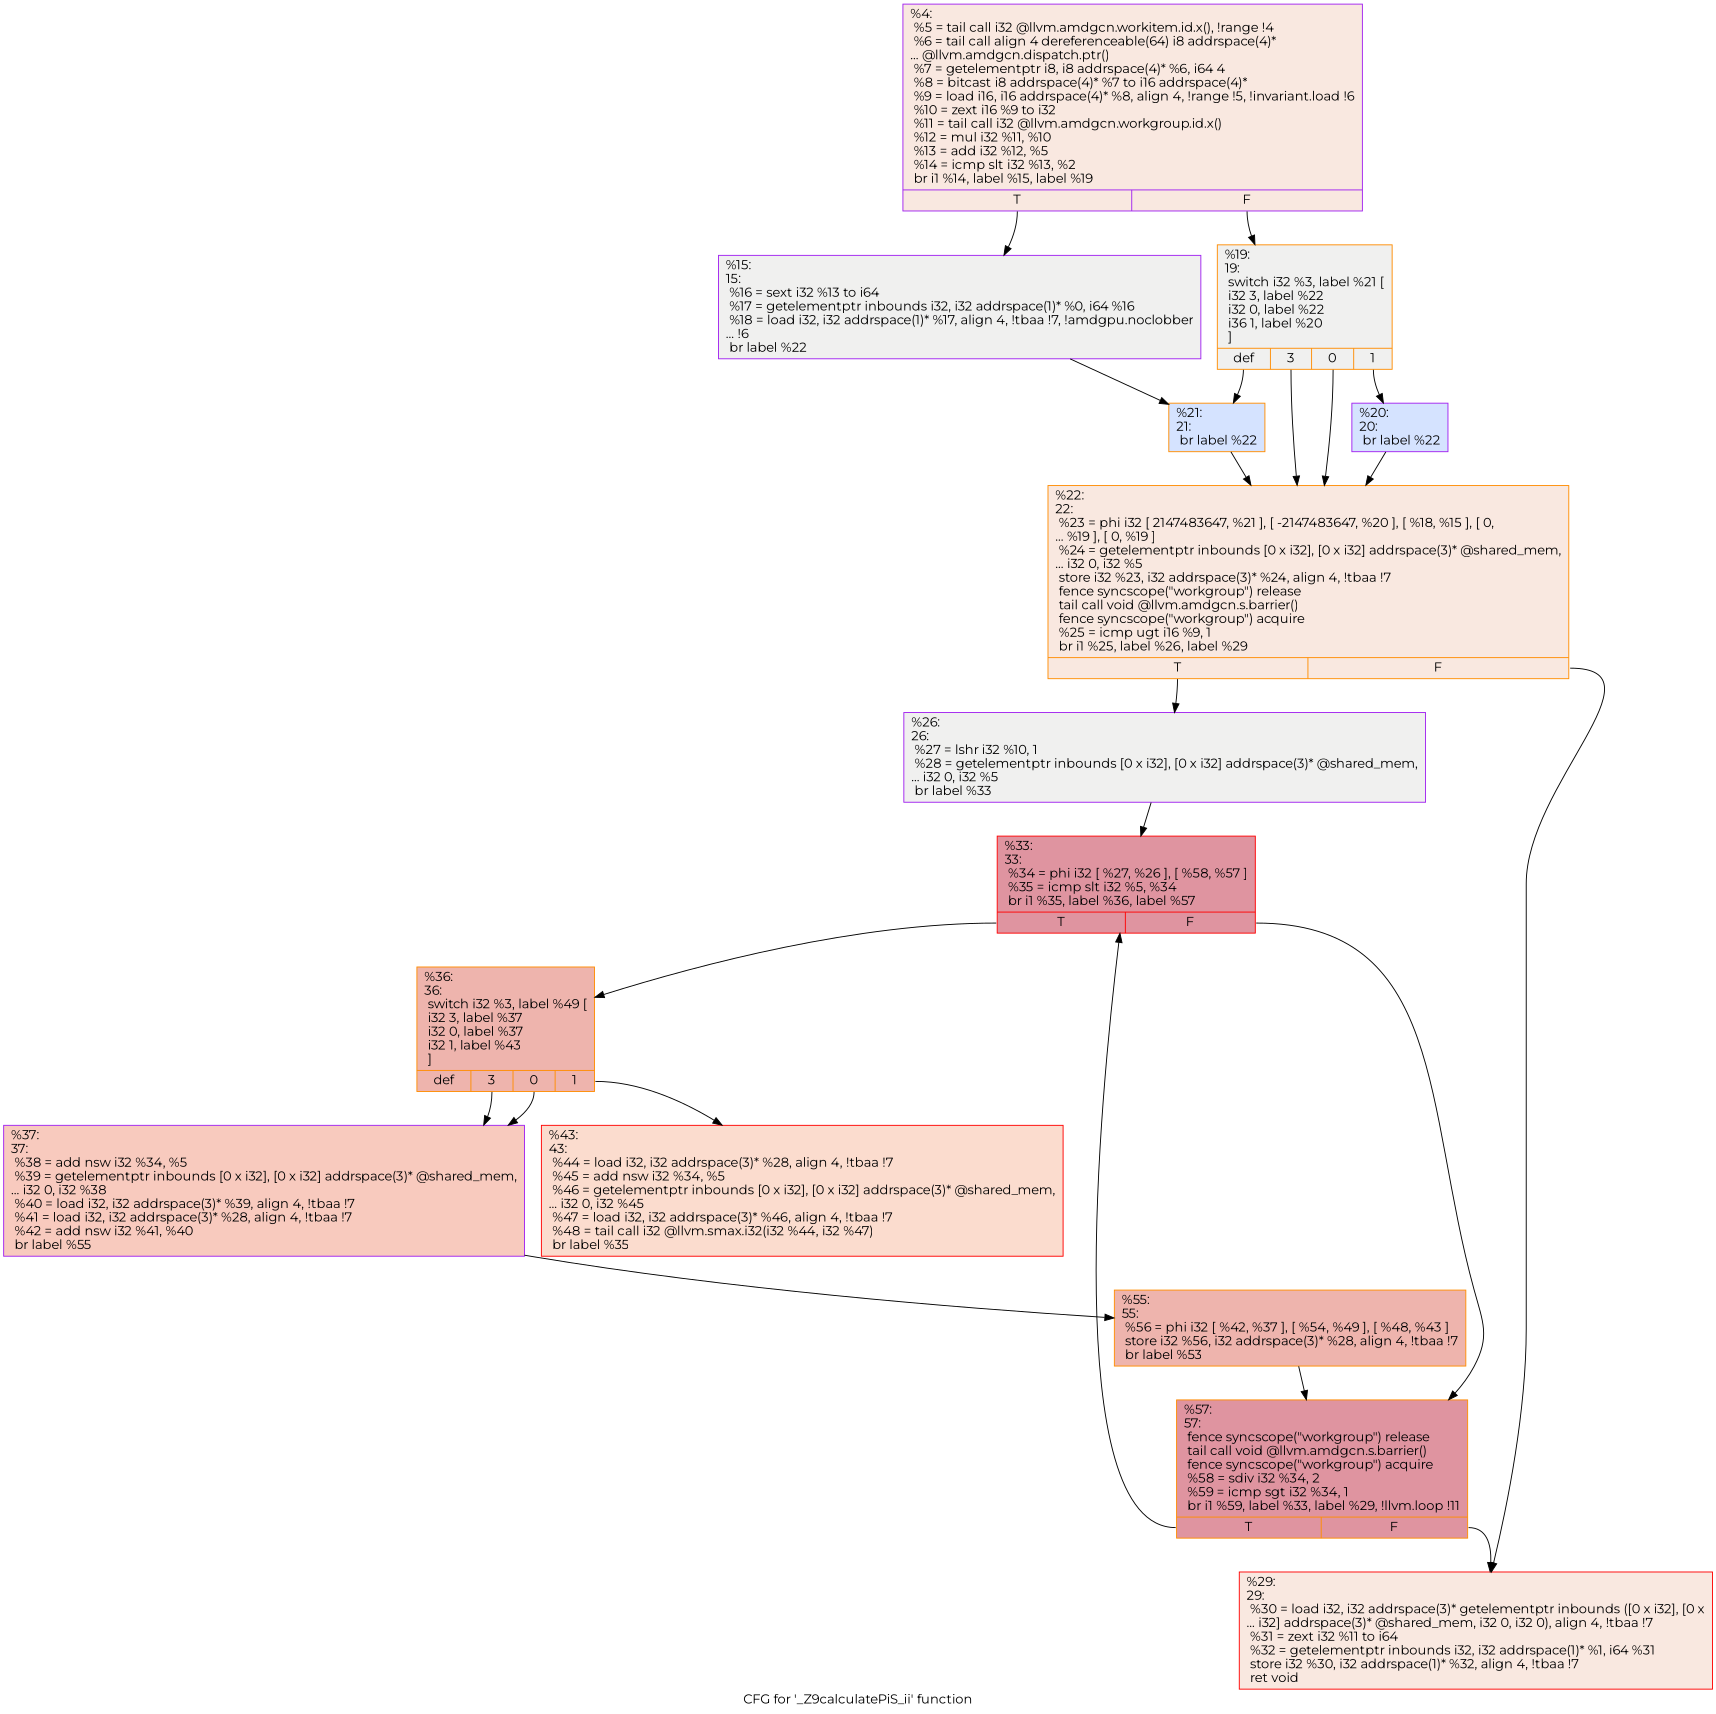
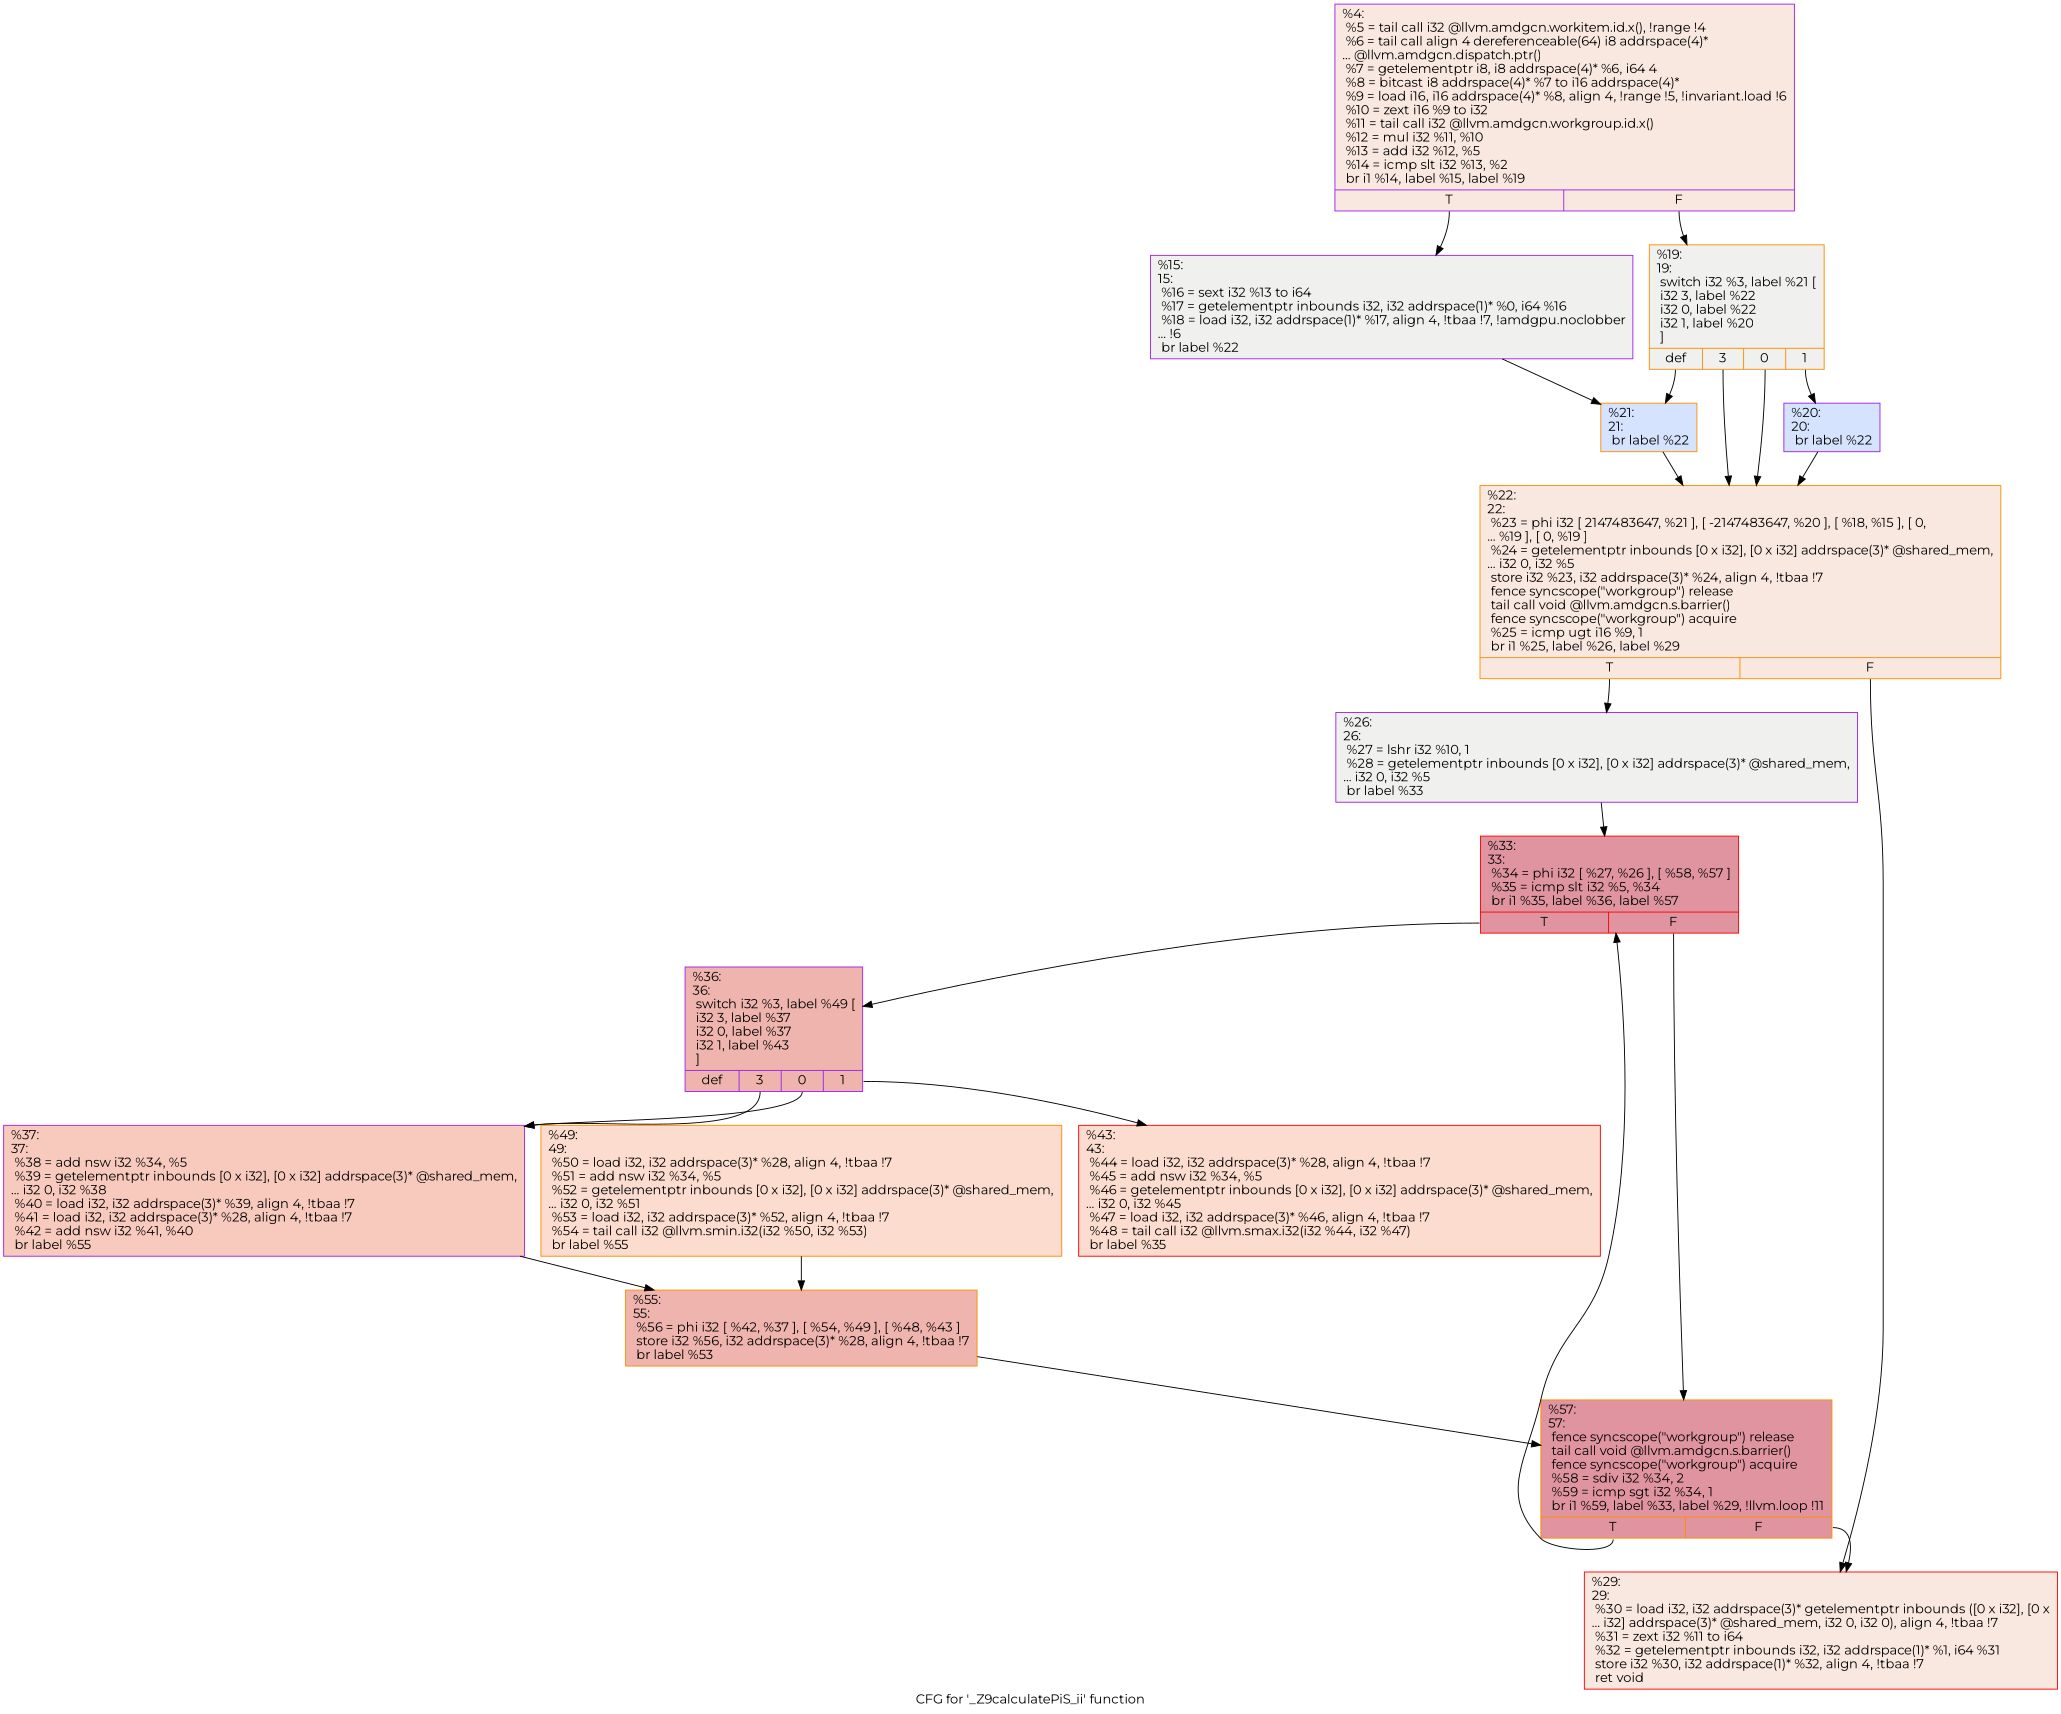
(1274, 324) -> (1705, 324)
(506, 1029) -> (774, 1029)
none -> (801, 1191)
